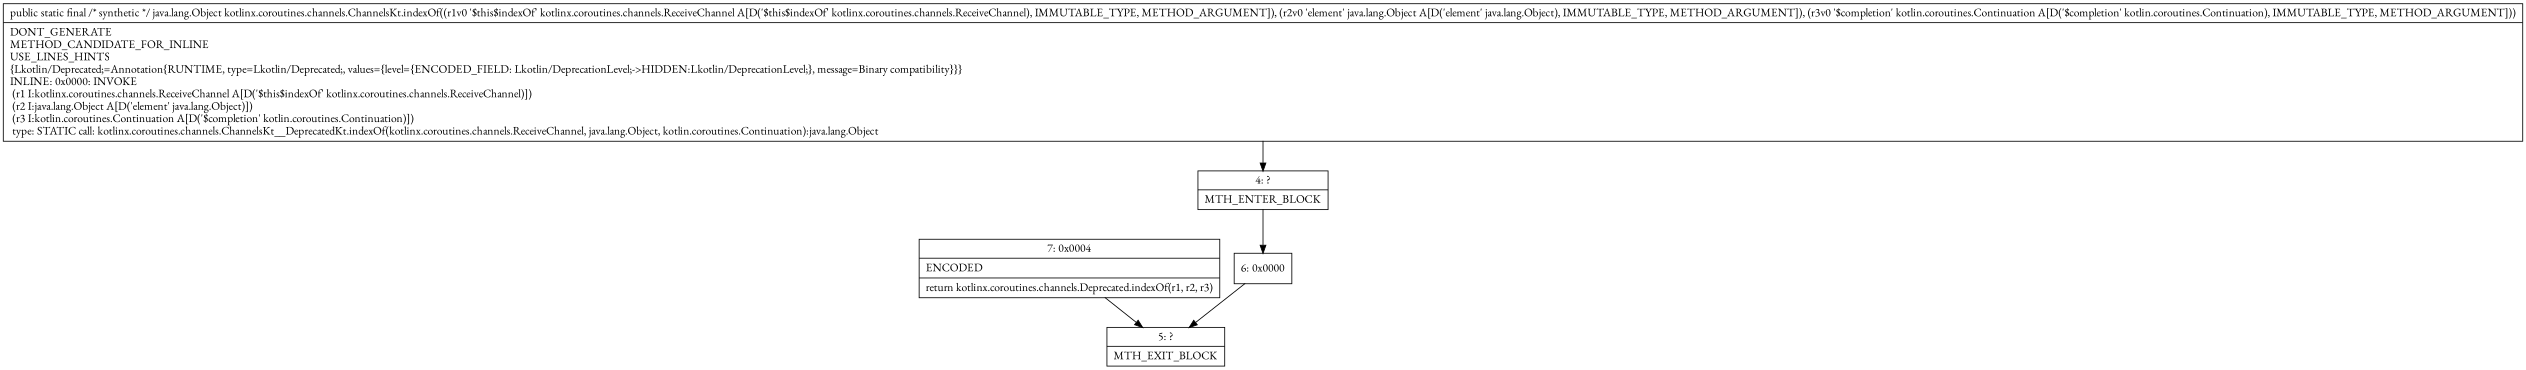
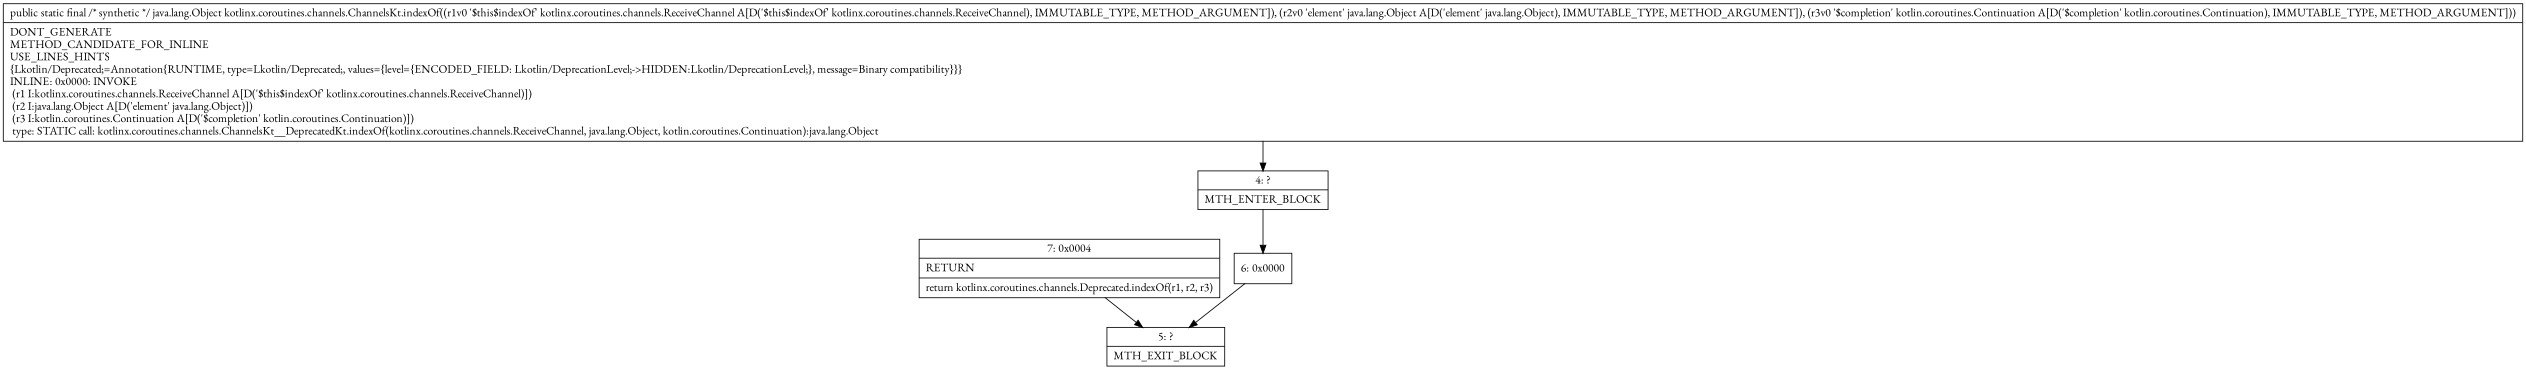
(955, 268) -> (950, 268)
